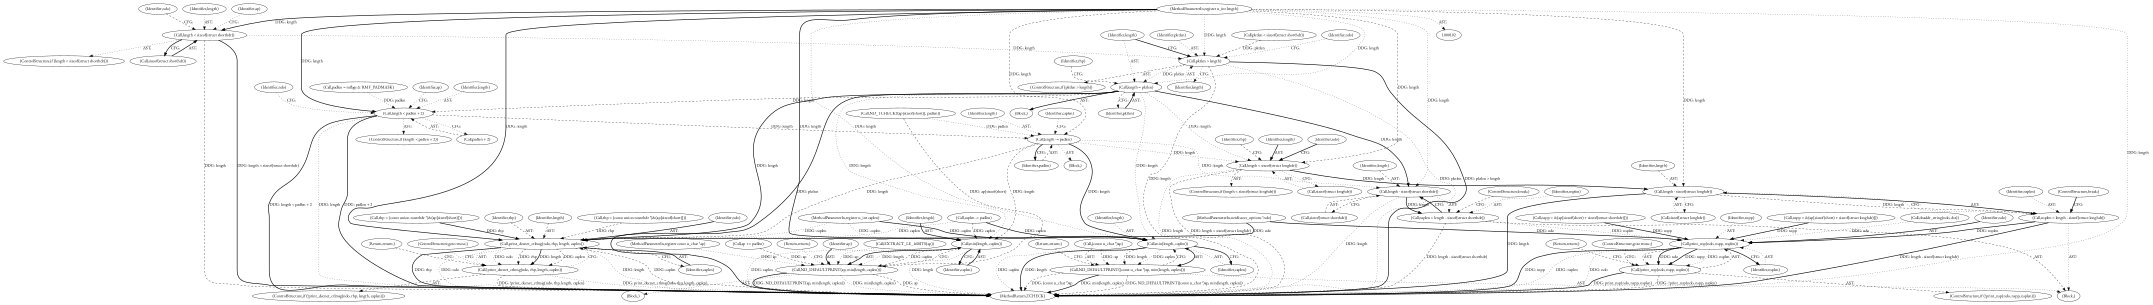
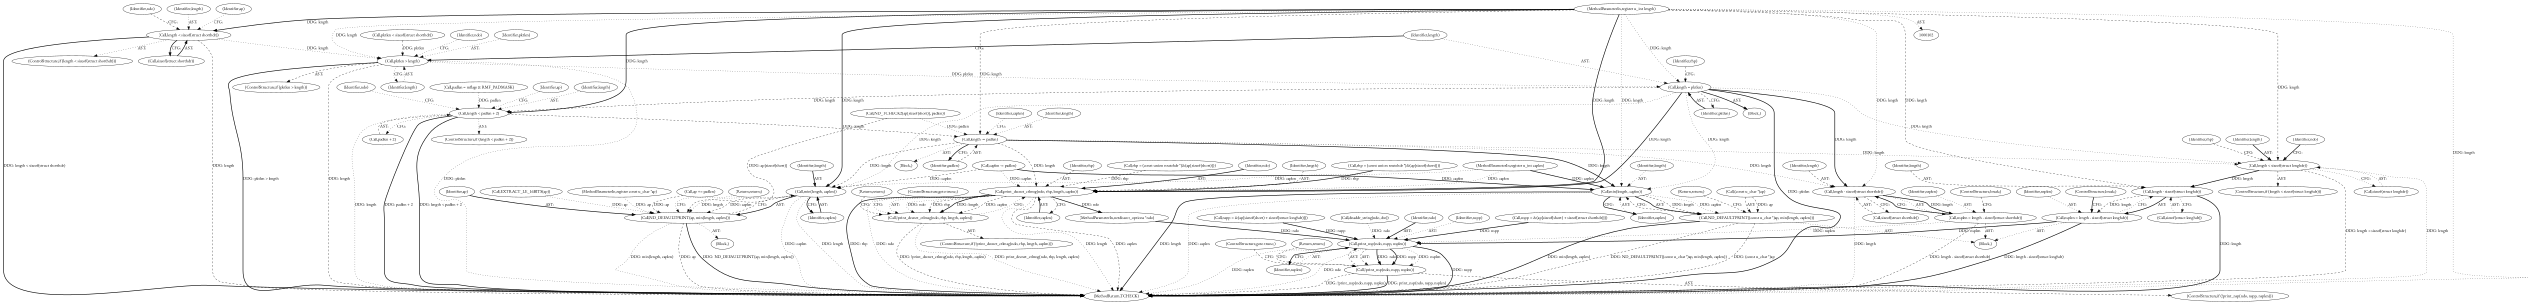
(960, 238) -> (1075, 204)
